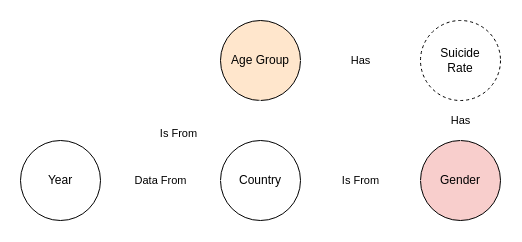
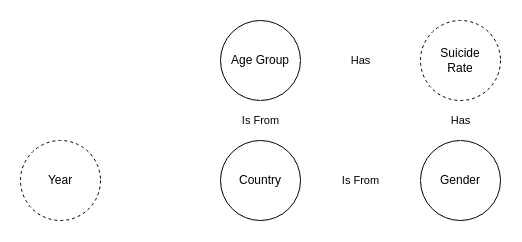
(261, 61) -> (261, 61)
(178, 134) -> (261, 119)
(61, 181) -> (61, 181)
(160, 181) -> none
(461, 181) -> (461, 181)
